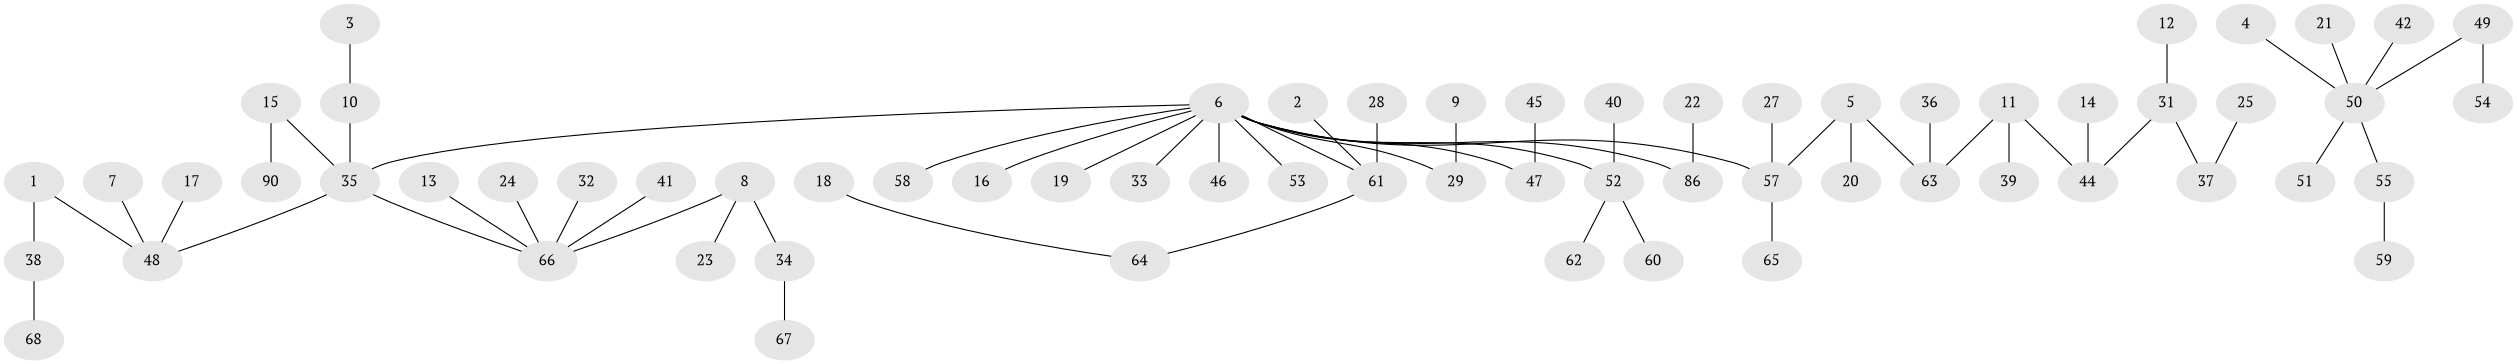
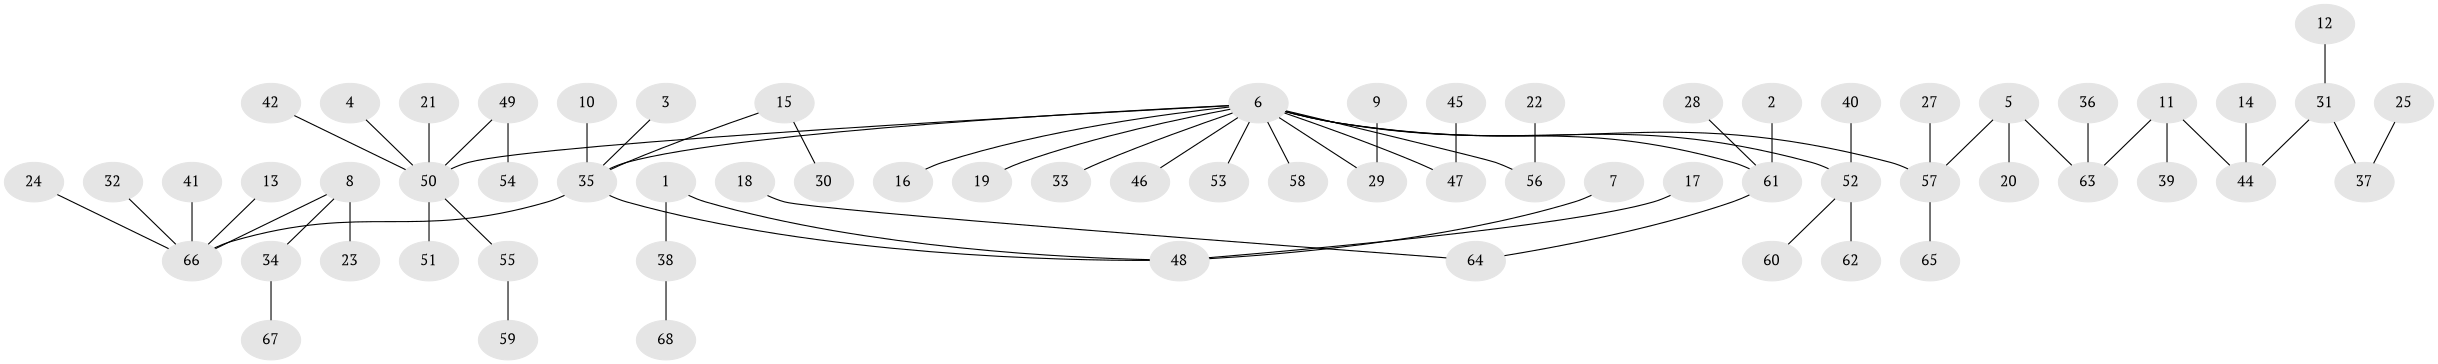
(350, 64) -> (632, 137)
none -> (741, 135)
(271, 182) -> (824, 182)
(1693, 182) -> (1535, 182)
